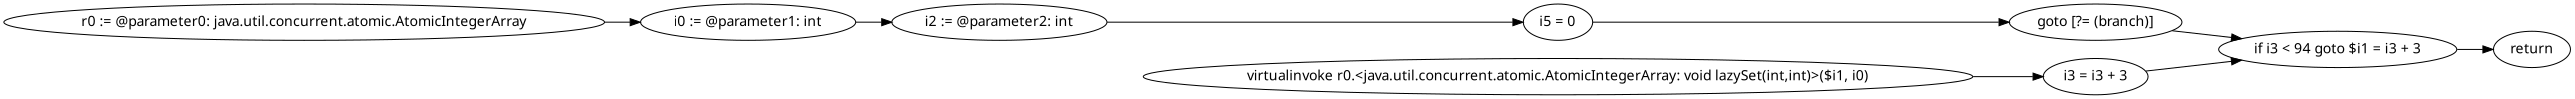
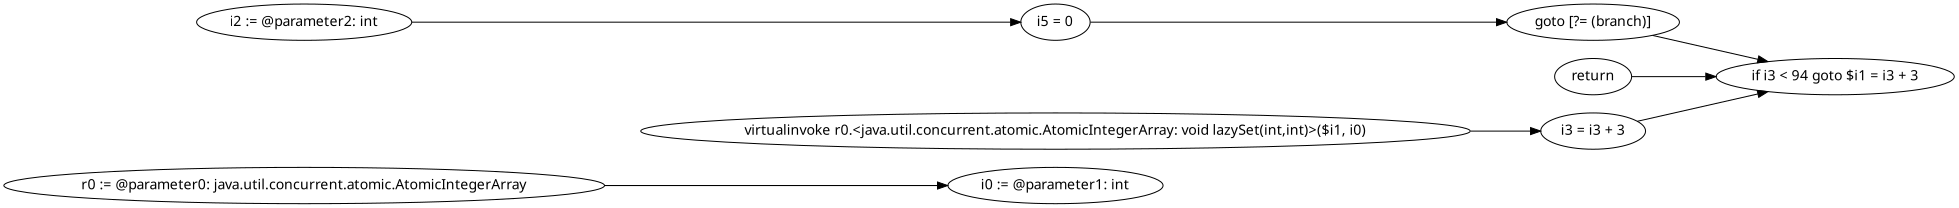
(869, 22) -> none
(2470, 49) -> (1669, 77)
